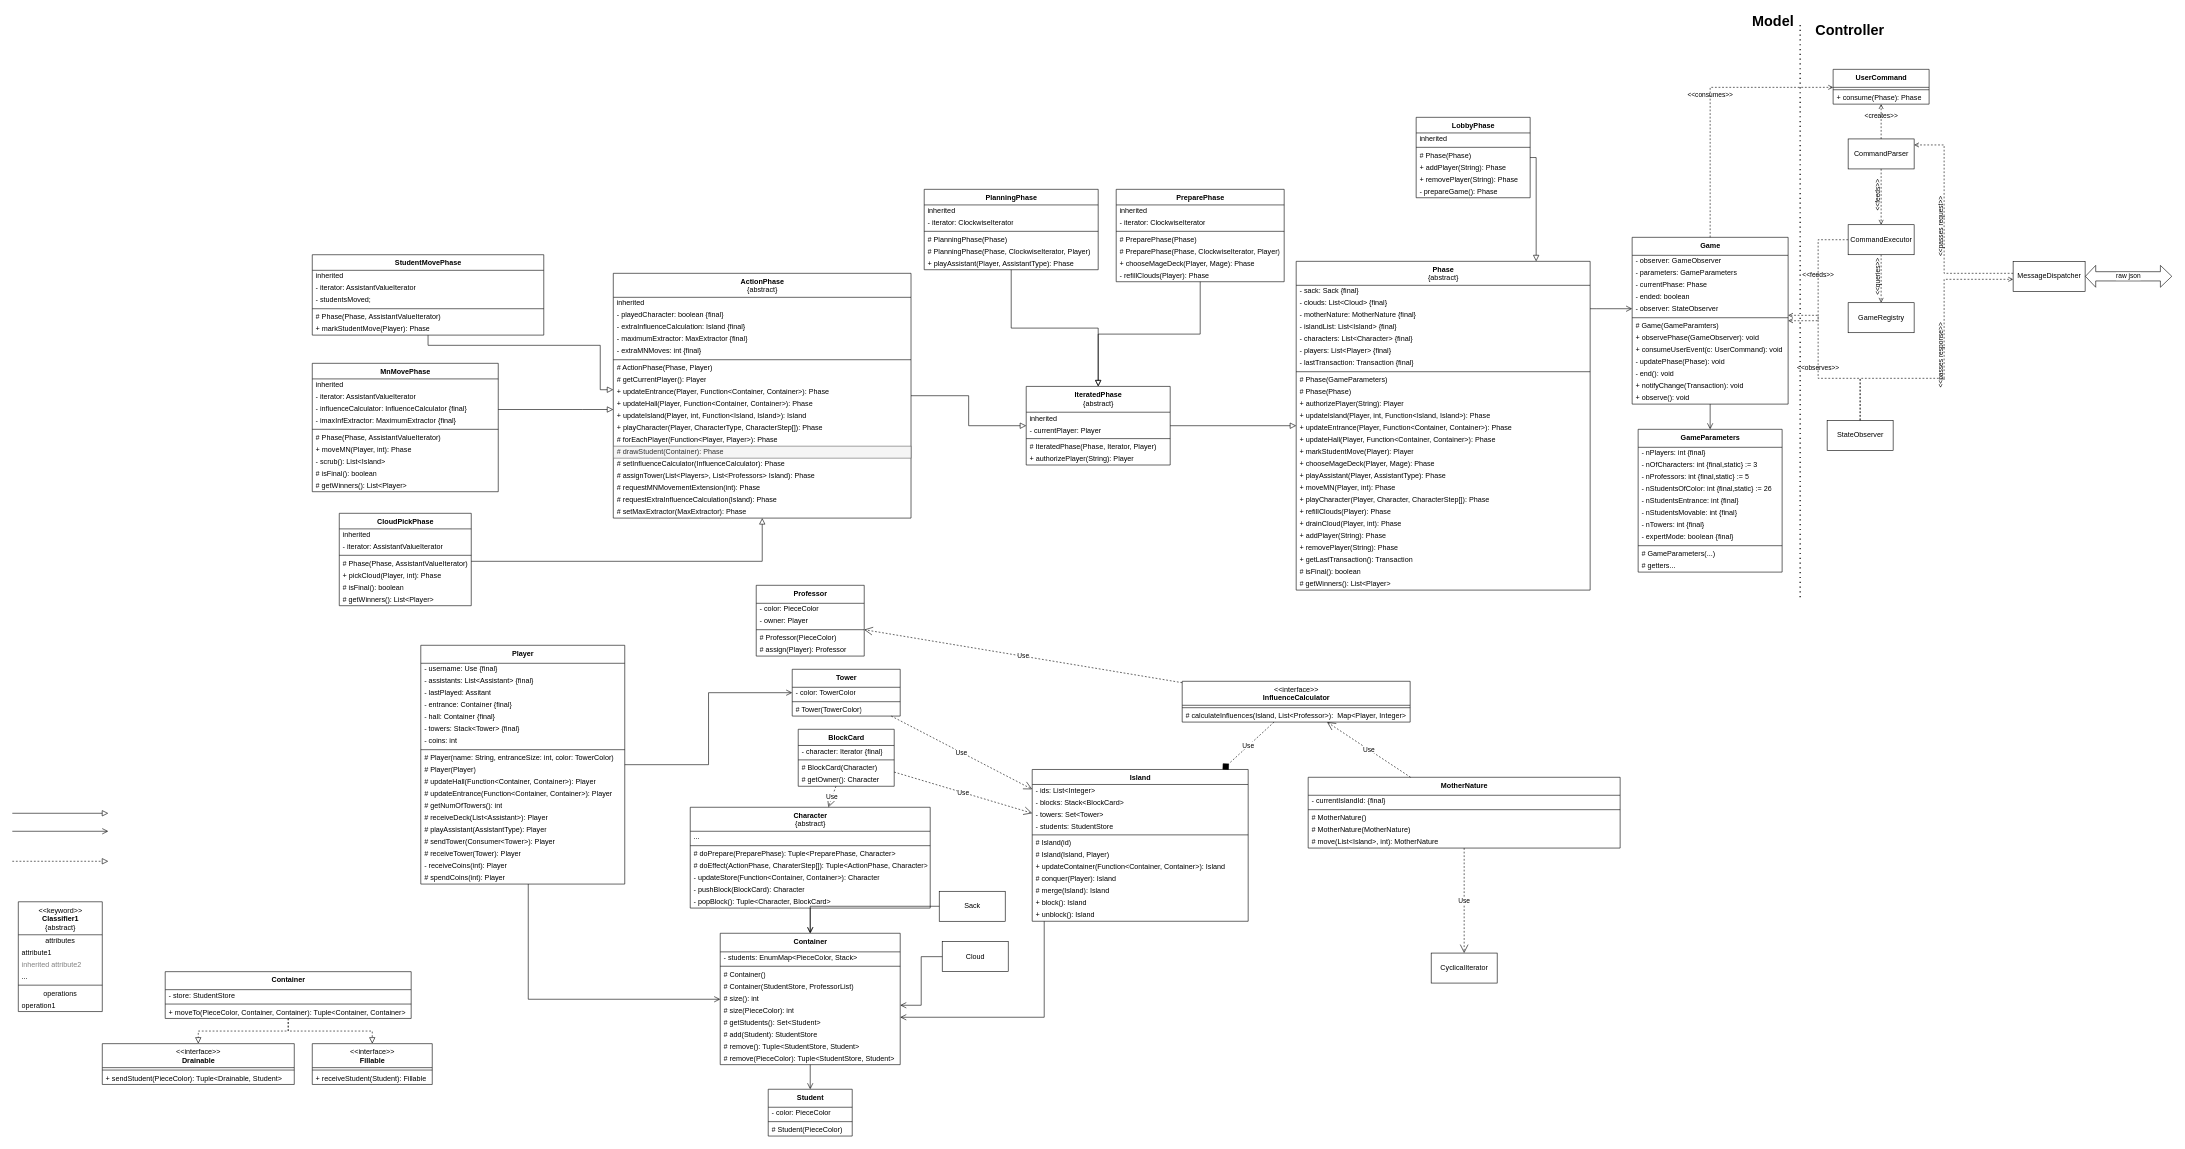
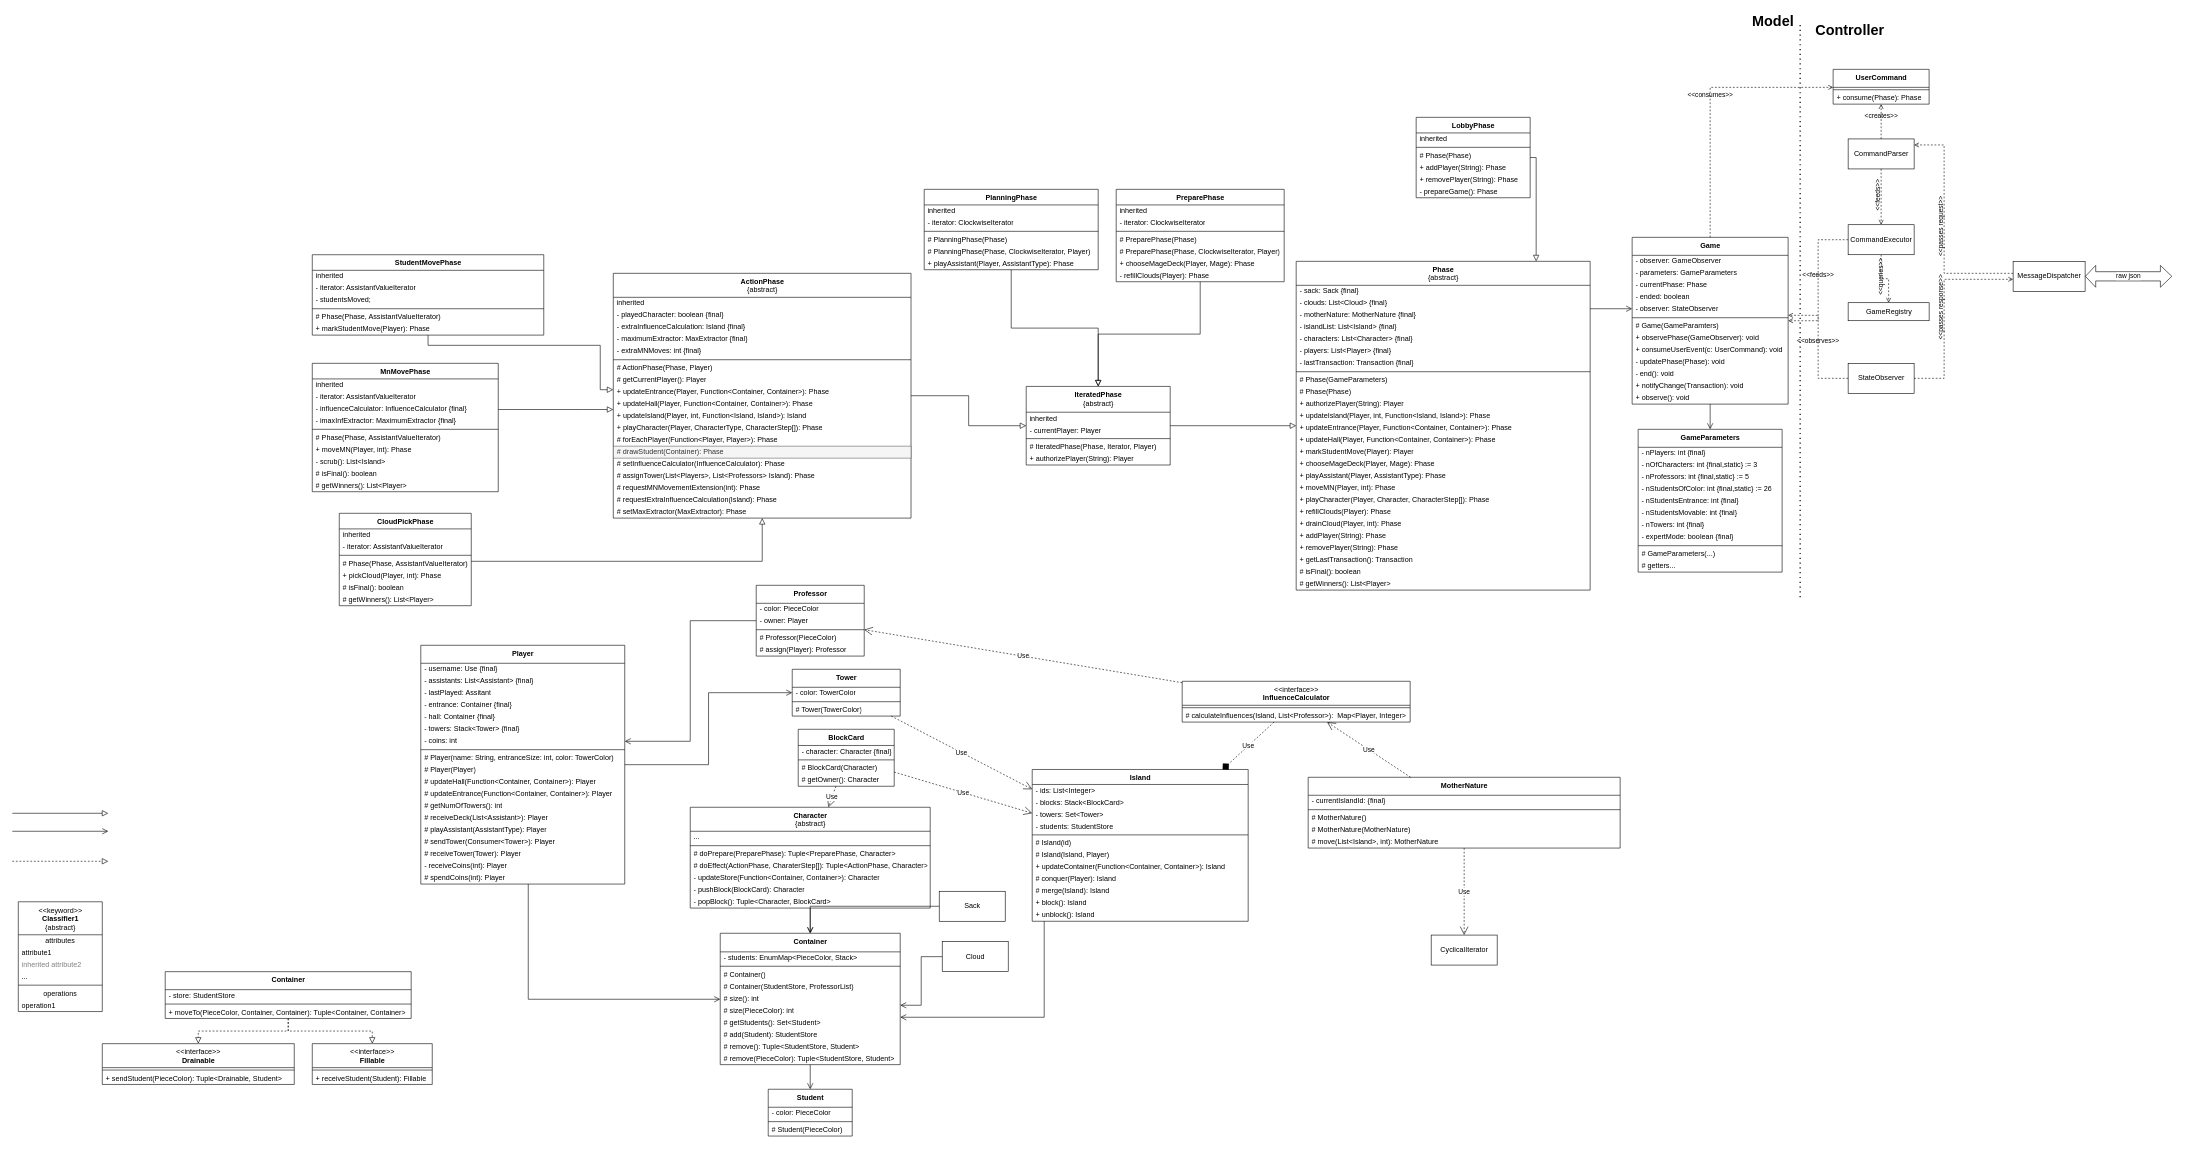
(1881, 318) -> (1889, 312)
(1860, 435) -> (1881, 378)
none -> (690, 681)
(855, 752) -> (857, 752)
(1464, 968) -> (1464, 950)
